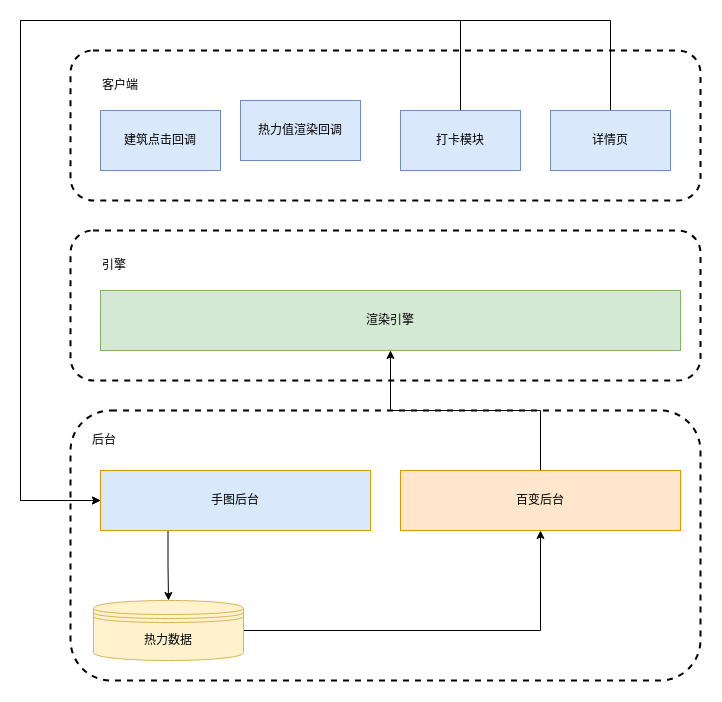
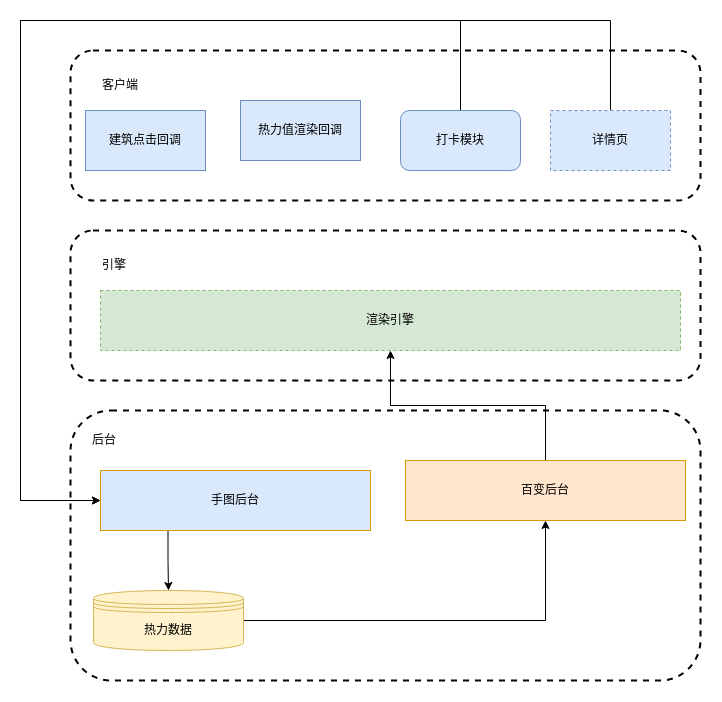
(161, 141) -> (146, 141)
(461, 141) -> (461, 141)
(611, 141) -> (611, 141)
(391, 321) -> (391, 321)
(541, 501) -> (546, 491)
(169, 631) -> (169, 621)
